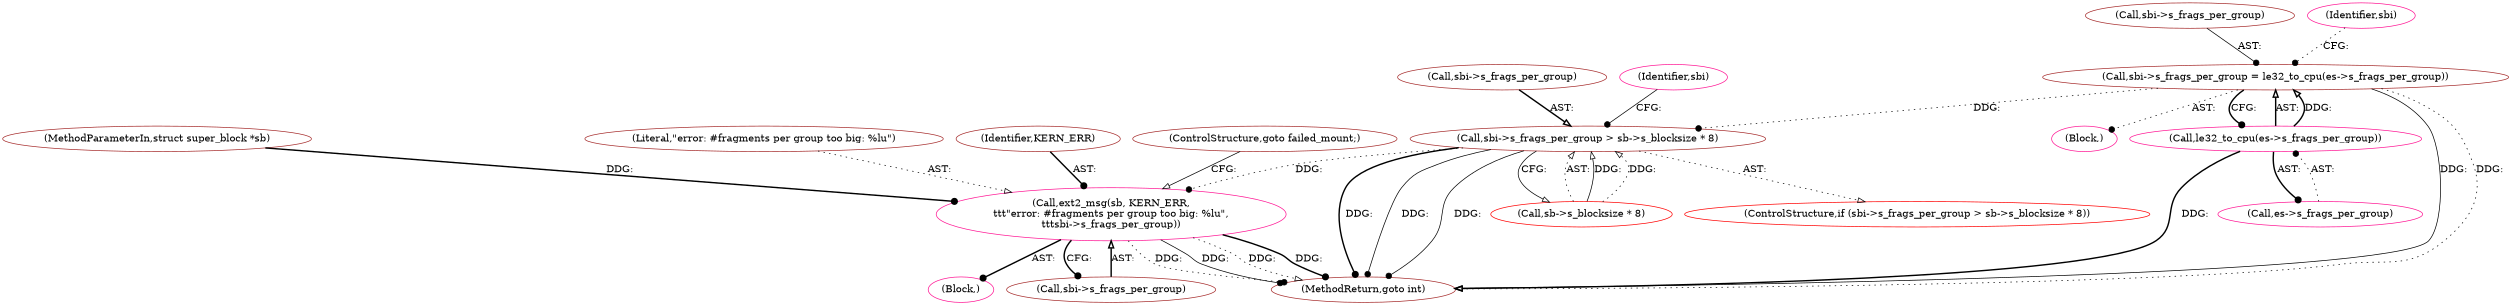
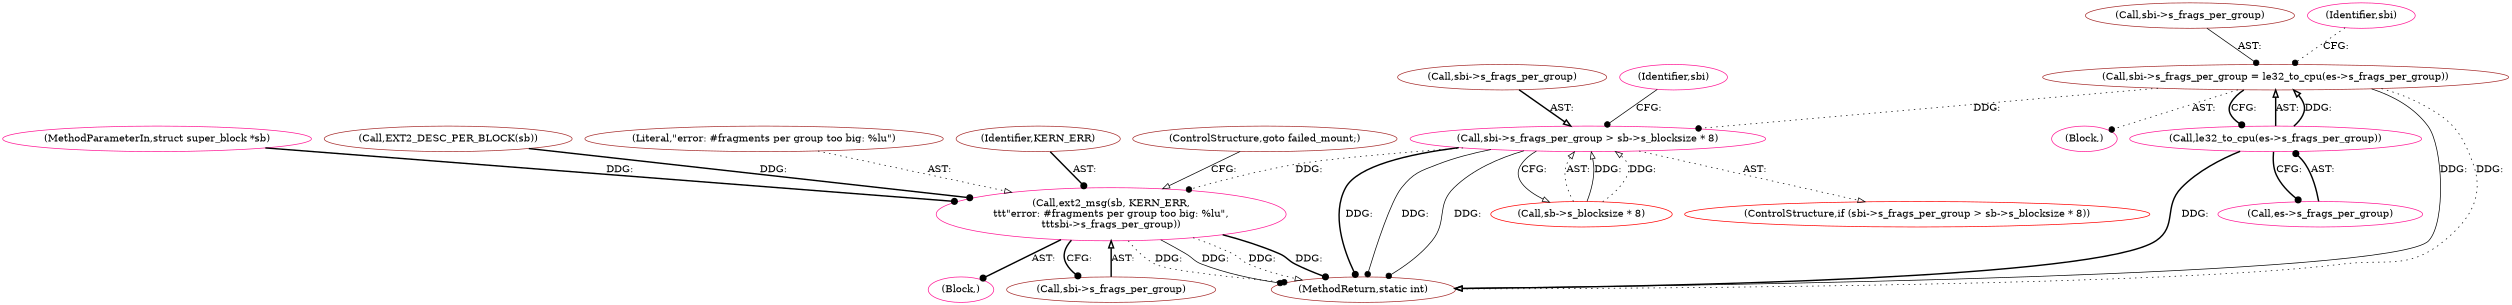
(157, 139) -> (157, 139)
none -> (448, 139)
(1588, 139) -> (1588, 139)
(2291, 170) -> (2291, 170)
(2312, 177) -> (2312, 177)
(1363, 290) -> (1363, 290)
